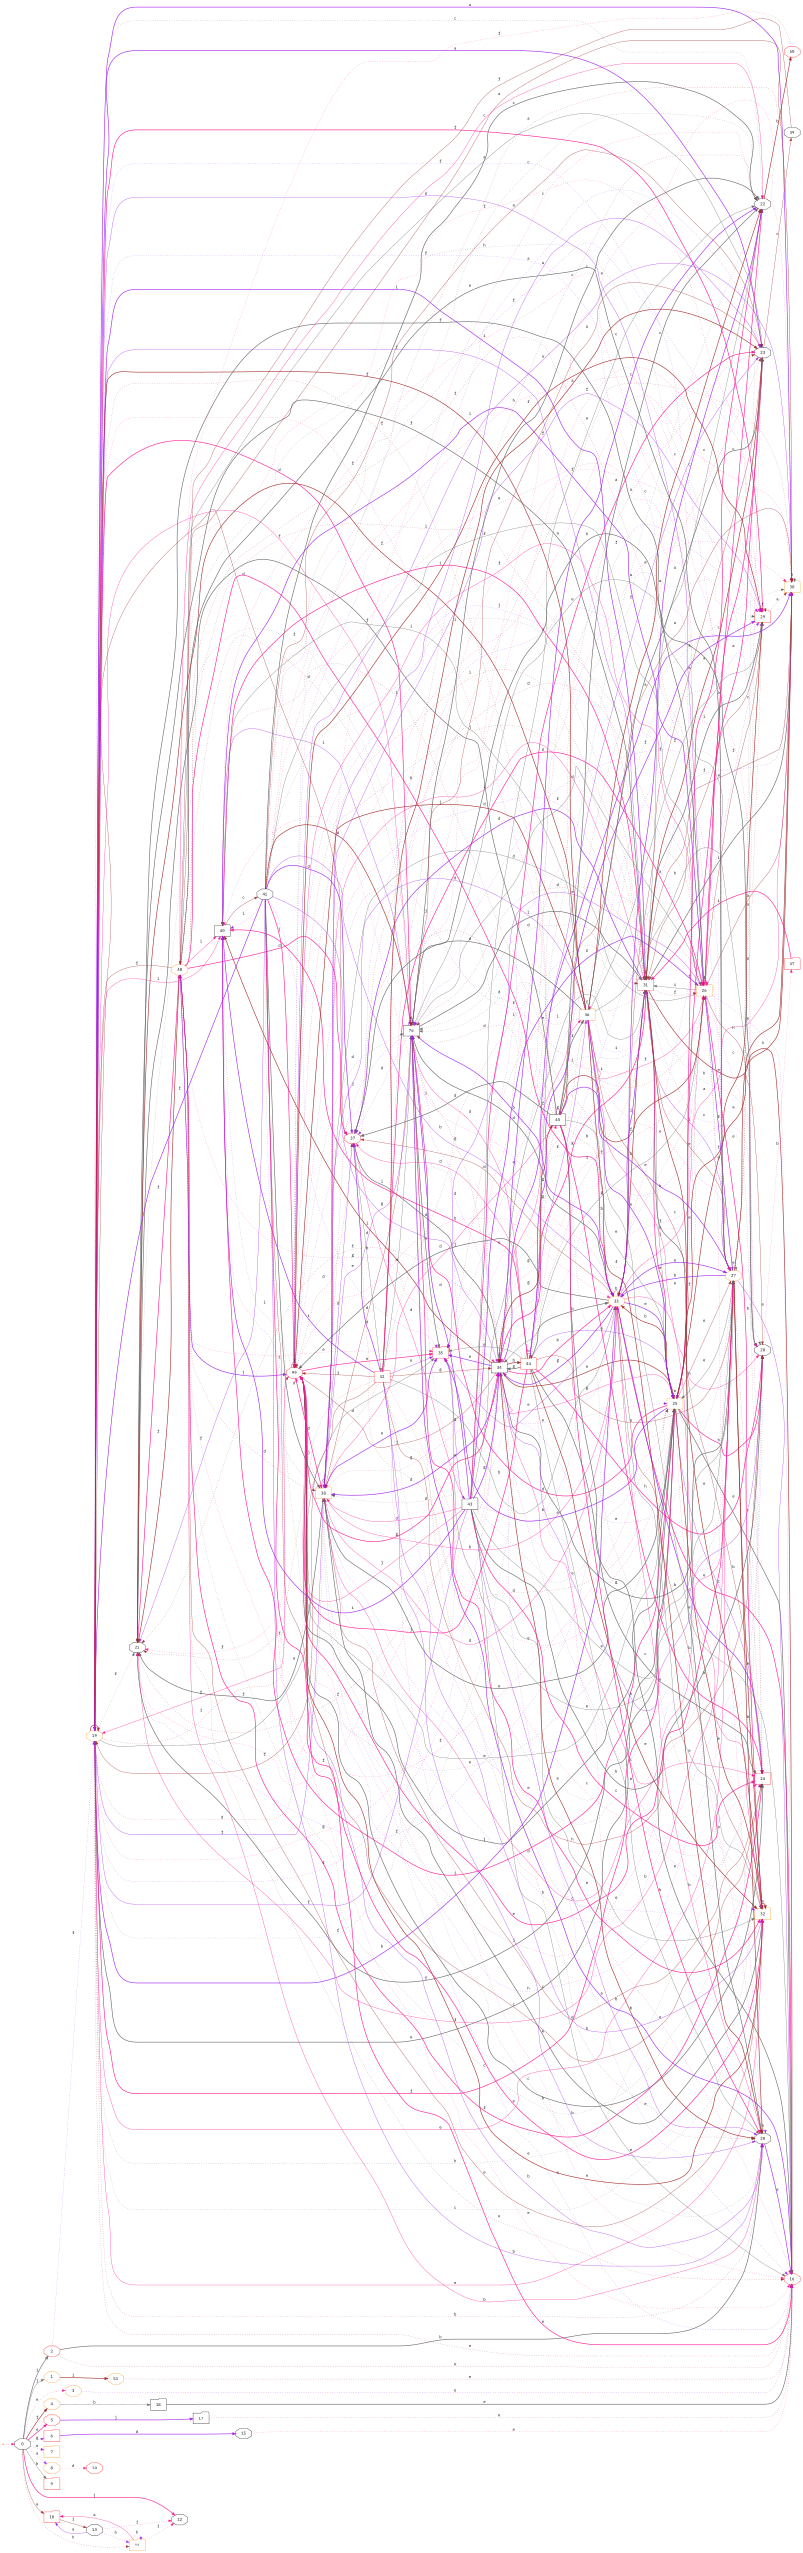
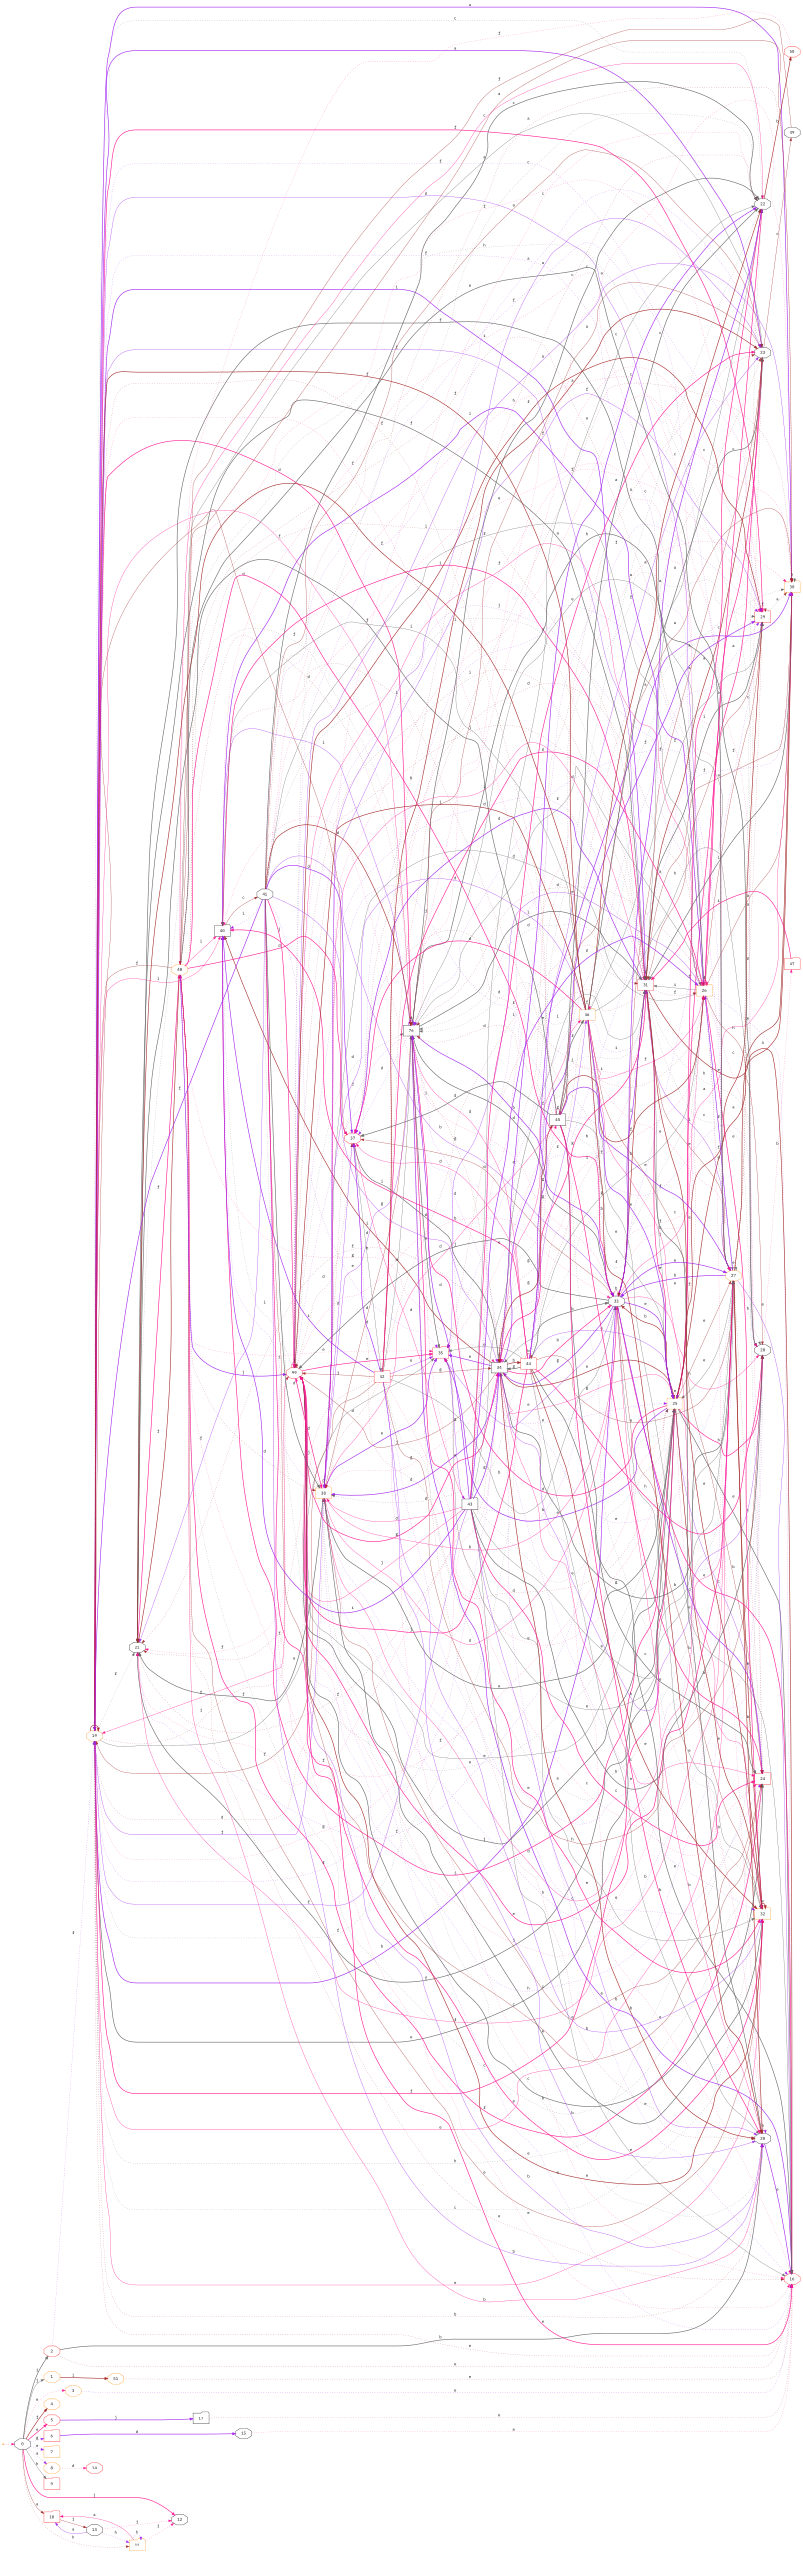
(433, 947) -> (433, 947)
(660, 1186) -> (660, 1186)
(616, 1301) -> (616, 1301)
(158, 2405) -> none
